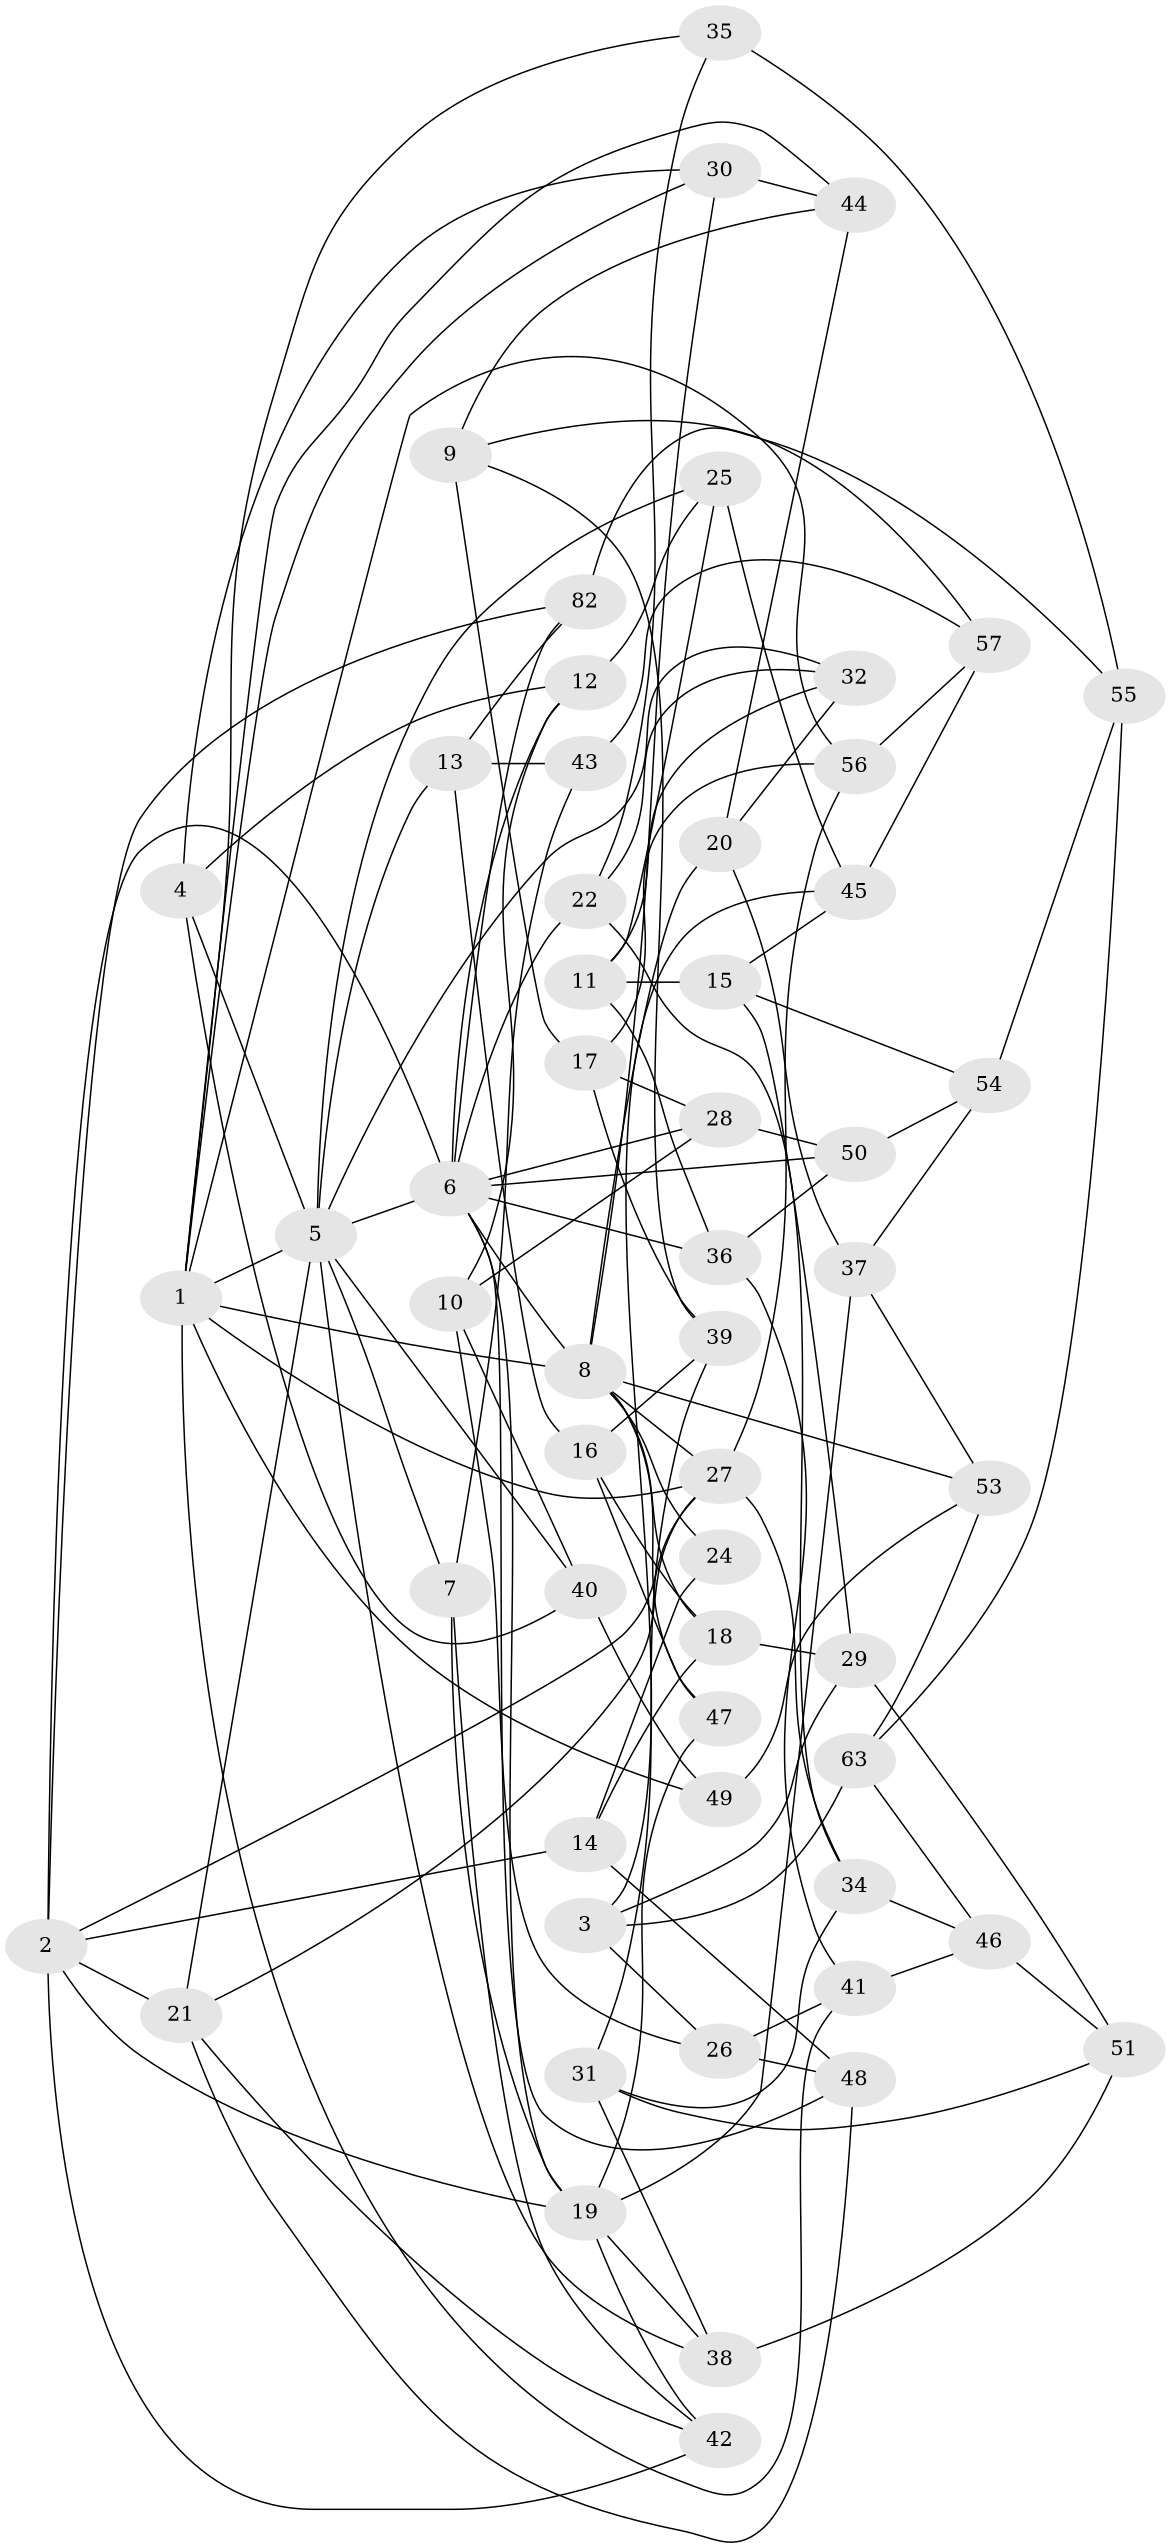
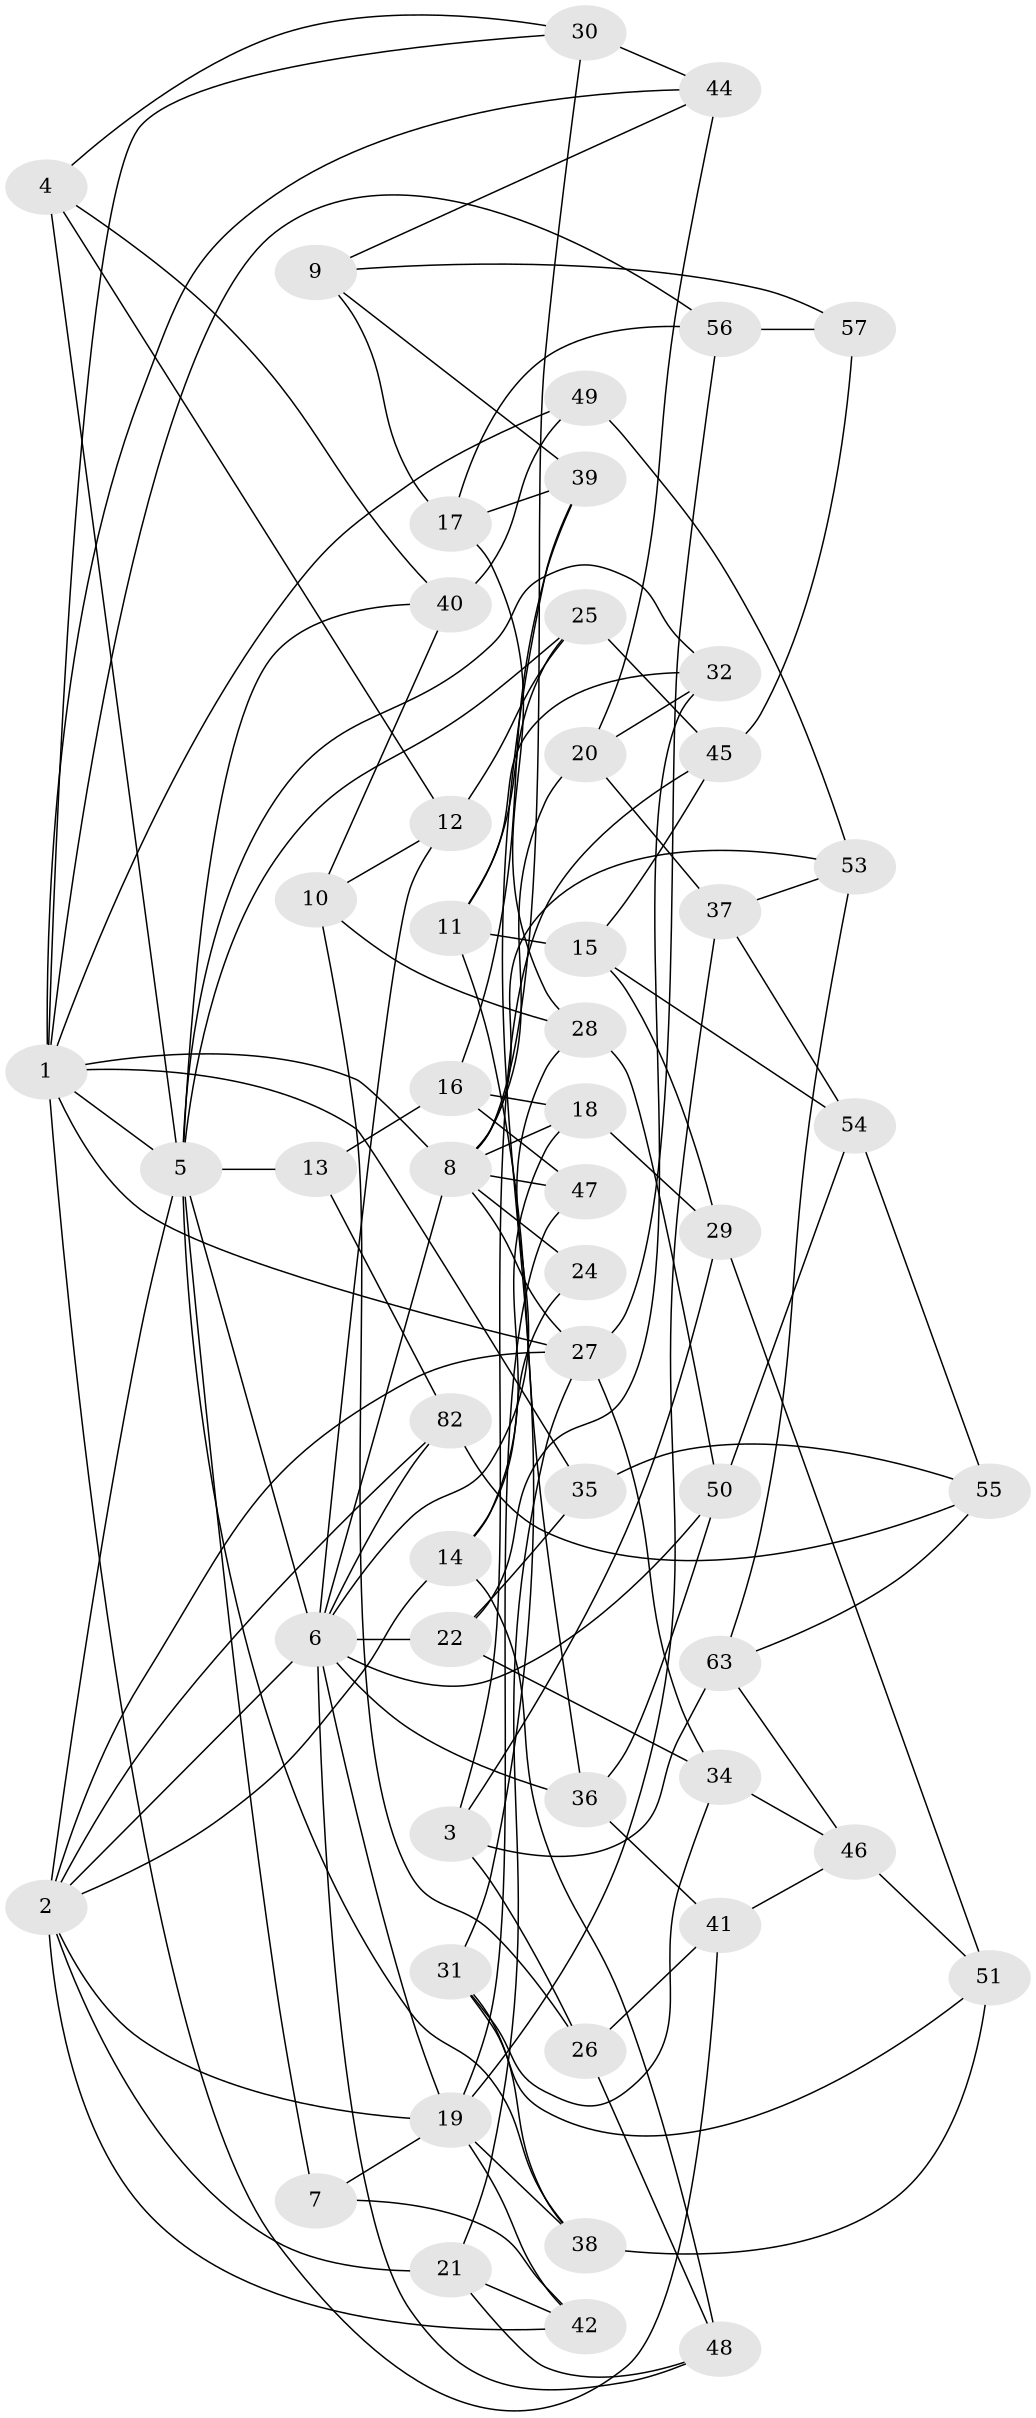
(585, 764) -> none
(249, 1625) -> (106, 1519)
